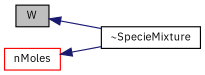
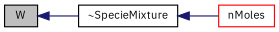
(86, 49) -> (204, 16)
